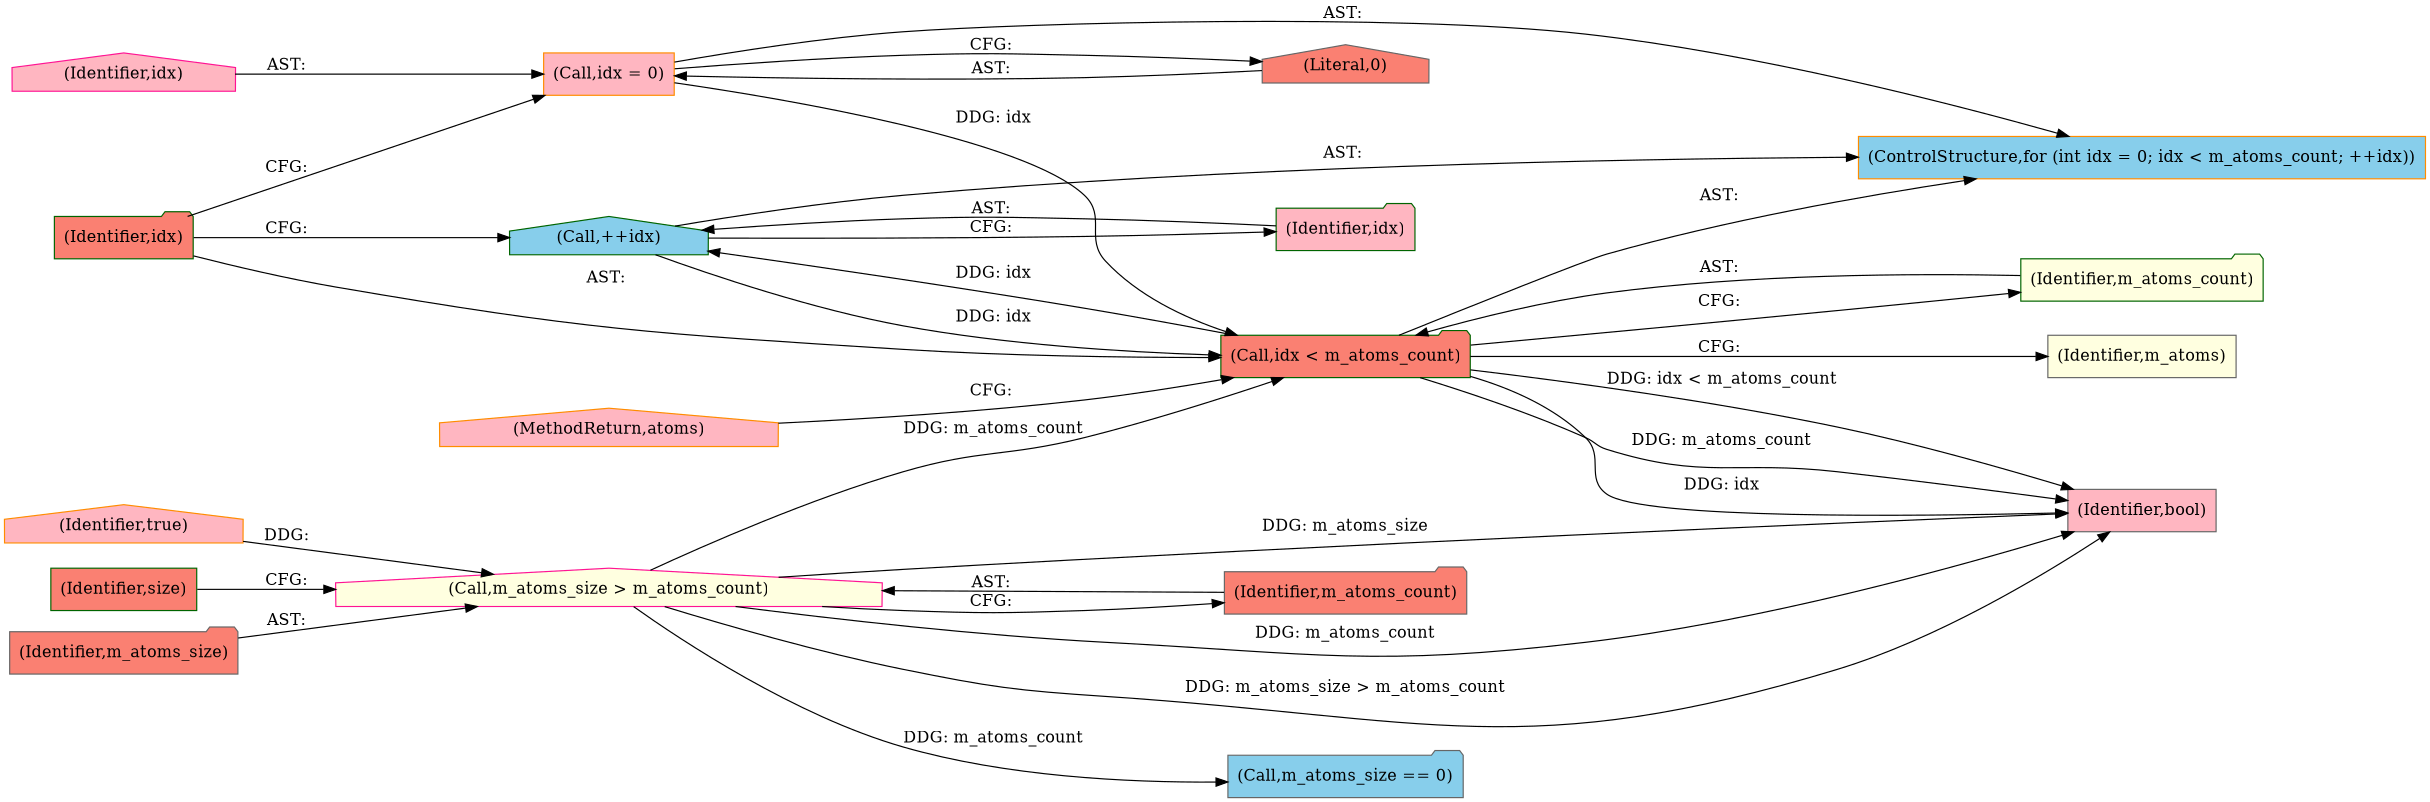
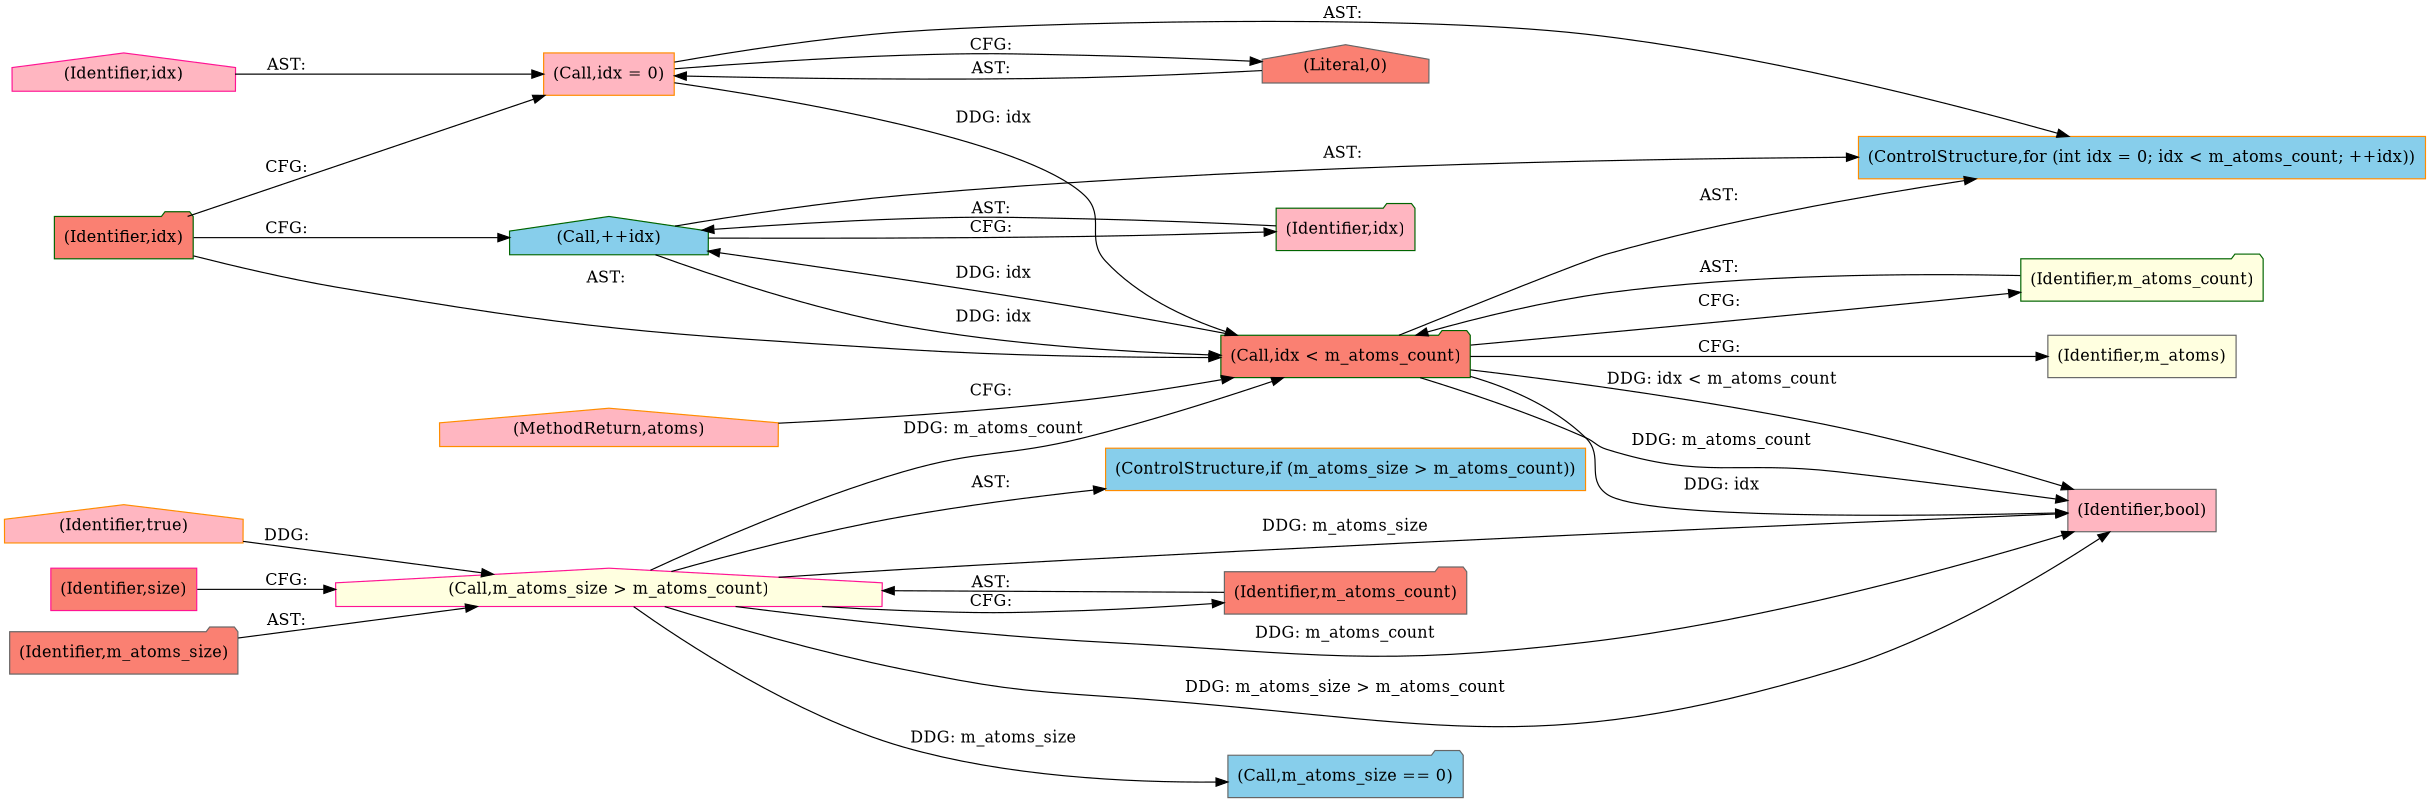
none -> (1346, 469)
(124, 589) -> (124, 589)
(994, 738) -> (994, 738)
